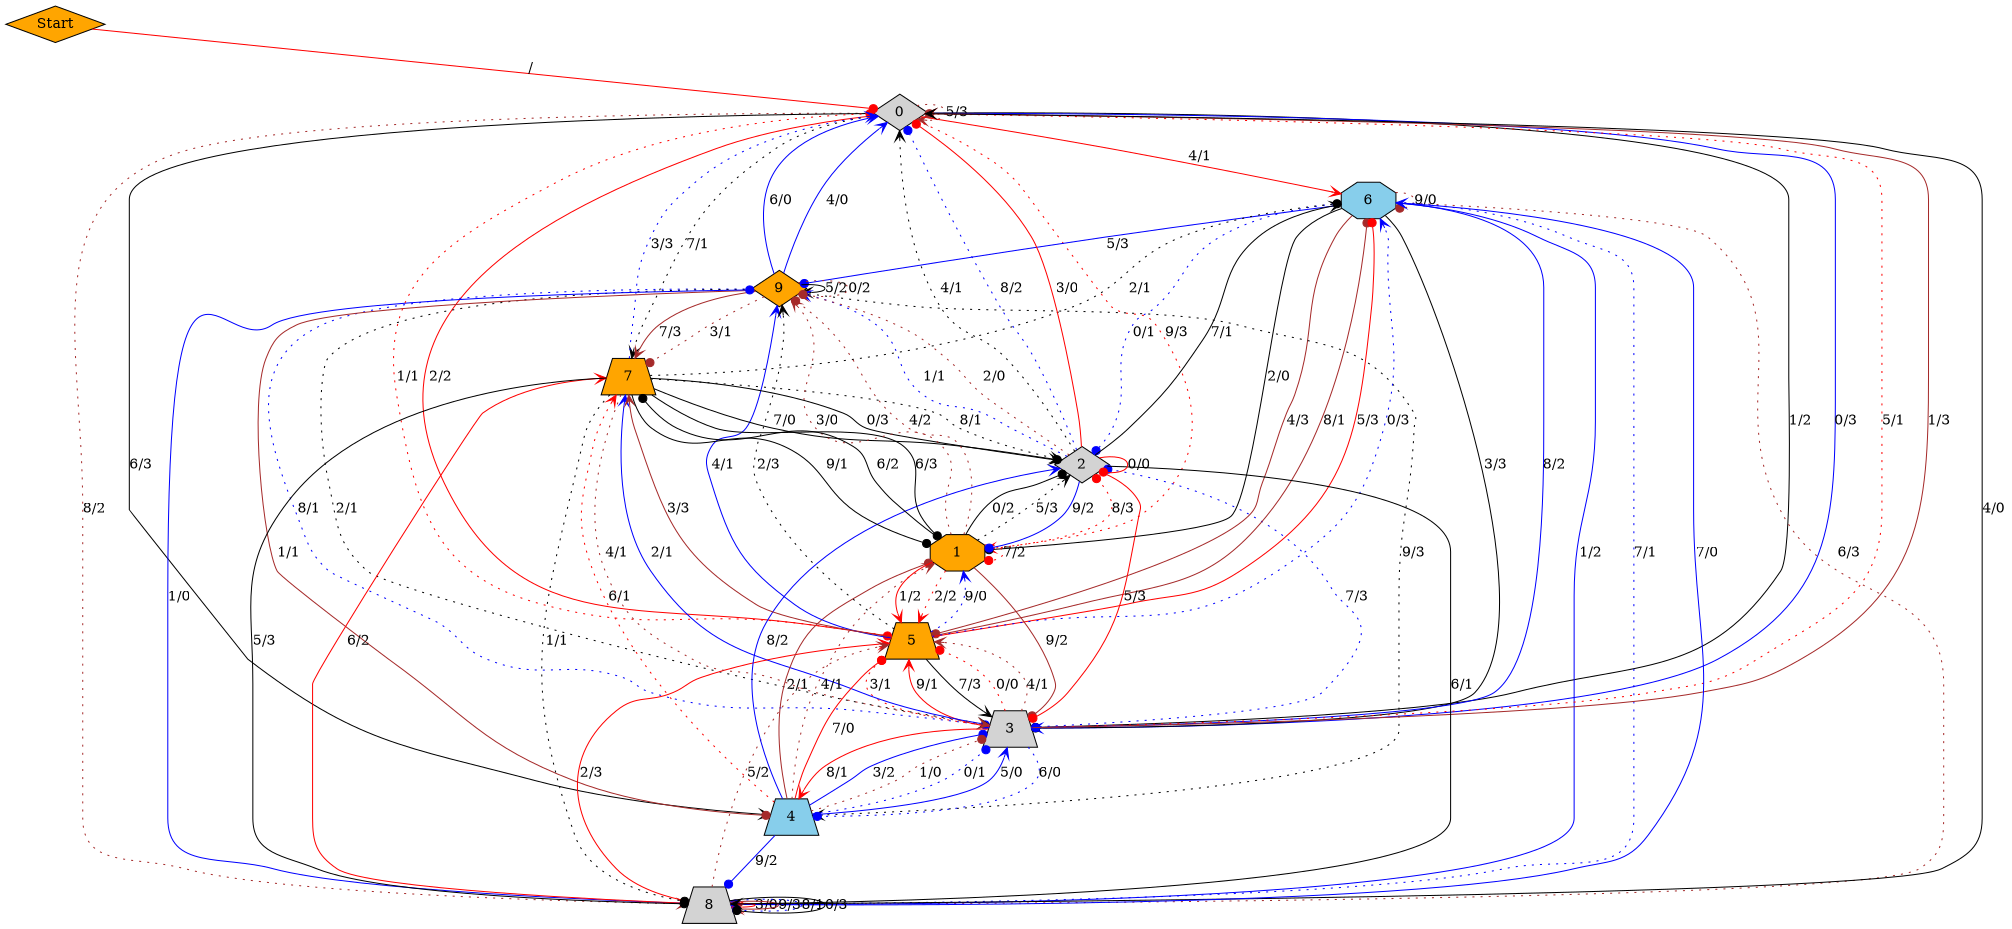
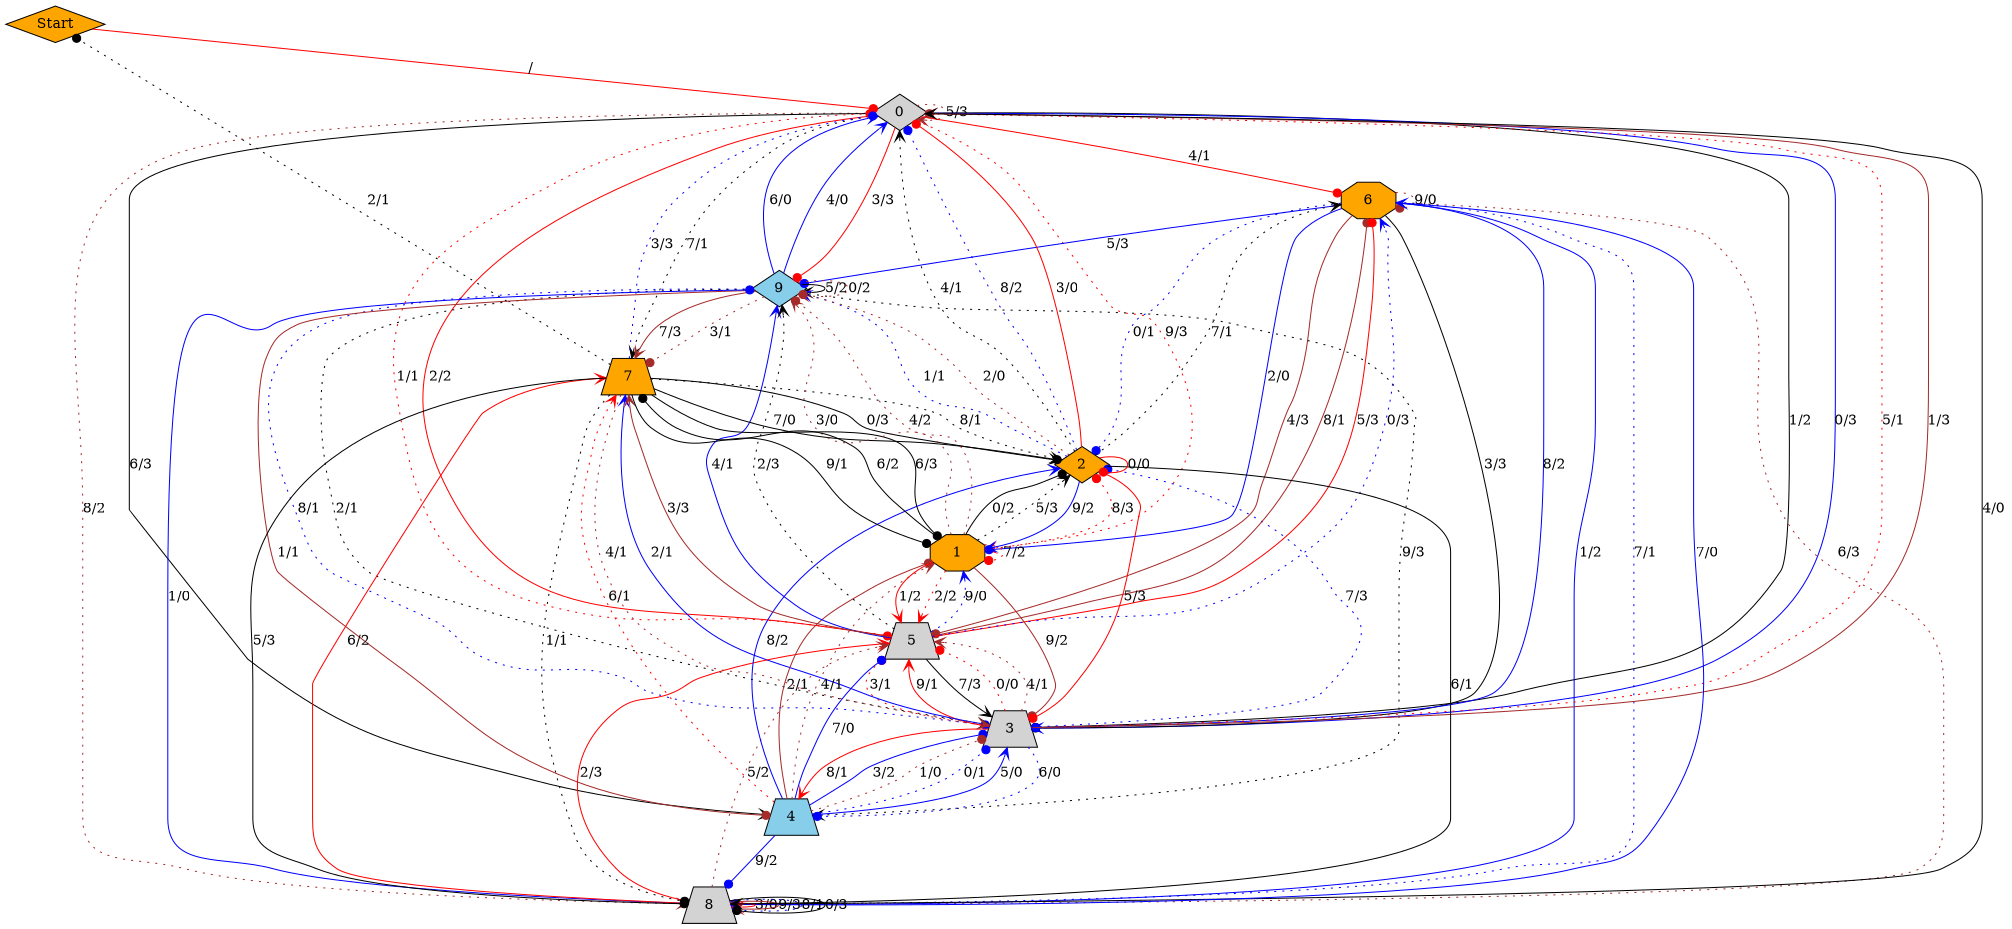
(1127, 152) -> (1127, 152)
(692, 185) -> (692, 185)
(1369, 200) -> (1369, 200)
none -> (859, 209)
(779, 289) -> (779, 289)
(1004, 329) -> (345, 203)
(1208, 330) -> (1208, 330)
(1082, 465) -> (1082, 465)
(1248, 469) -> (1248, 469)
(1047, 527) -> (1047, 527)
(912, 641) -> (912, 641)
(825, 724) -> (825, 724)
